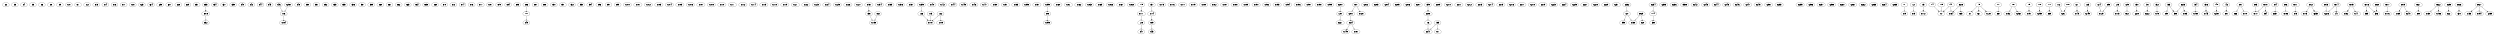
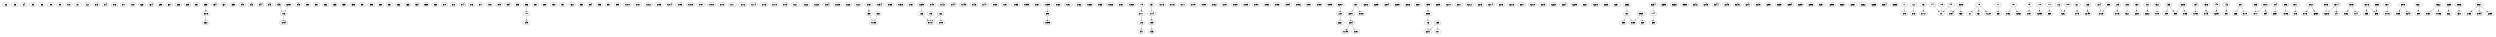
none -> (1790, 5)
